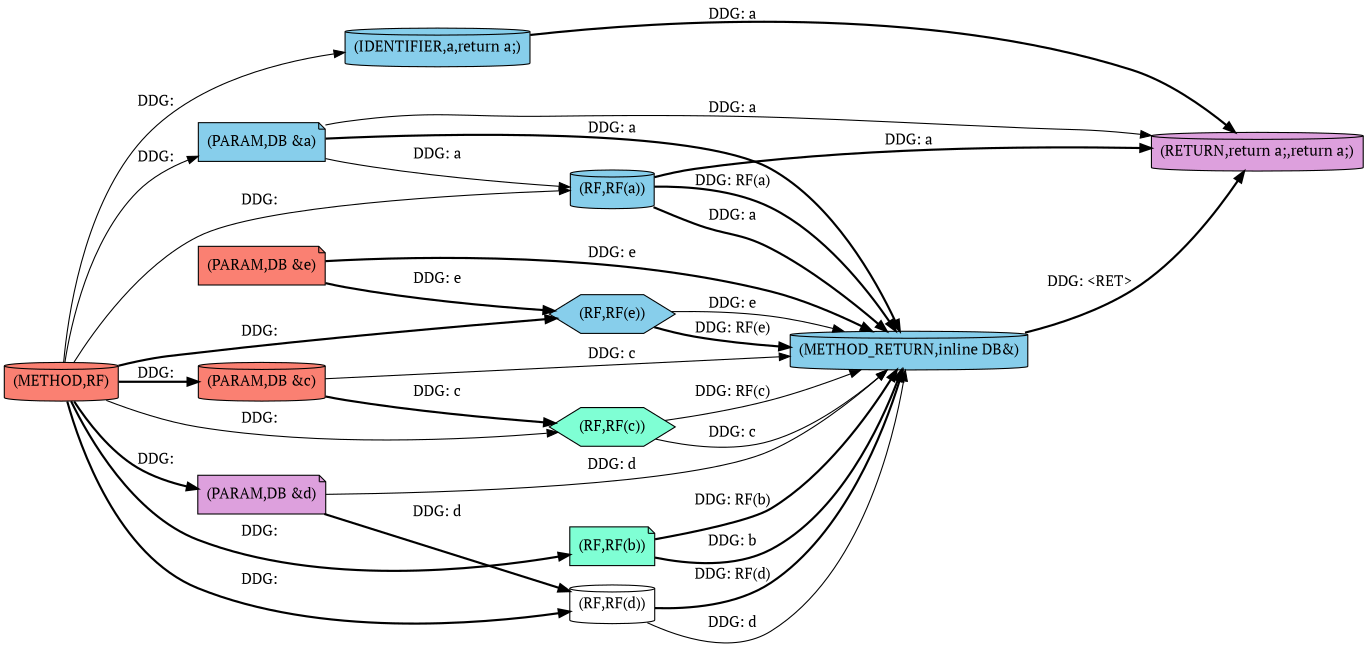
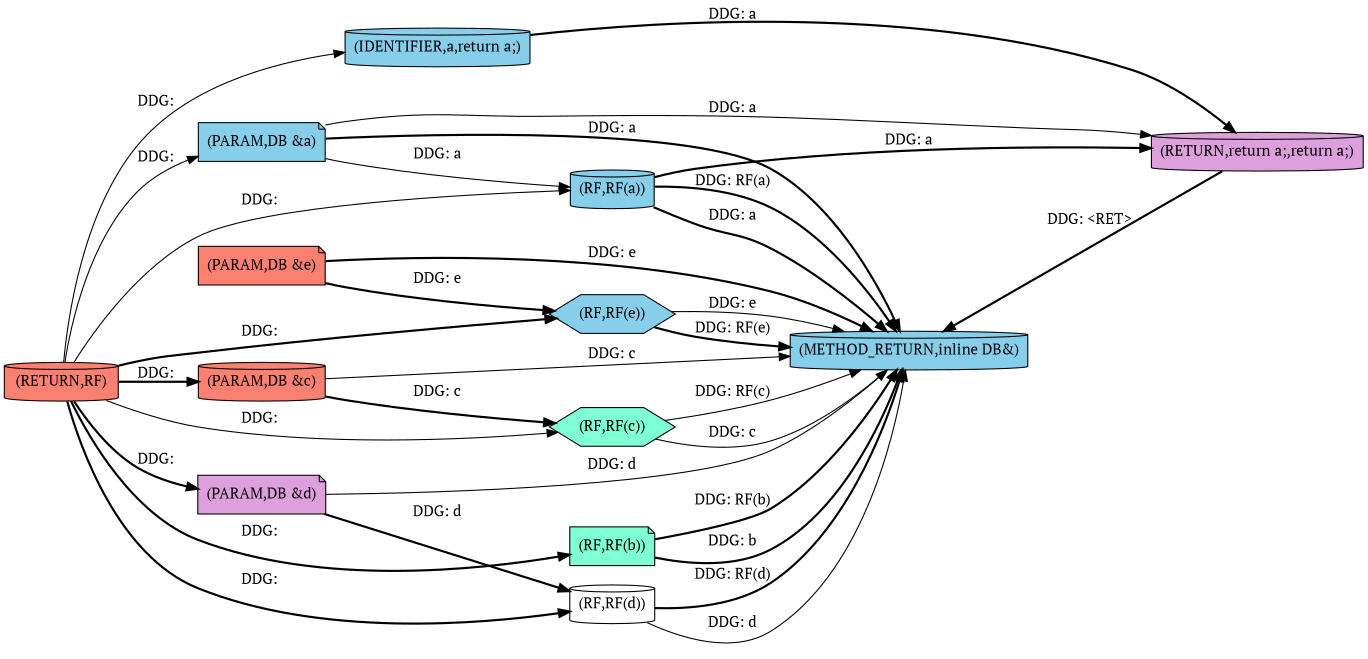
(1148, 280) -> (1088, 248)
(61, 382) -> (61, 382)
